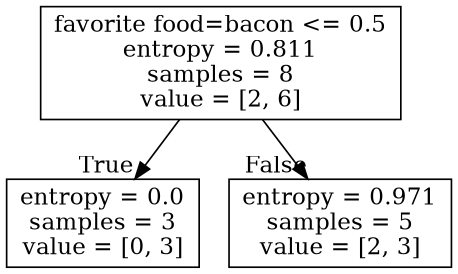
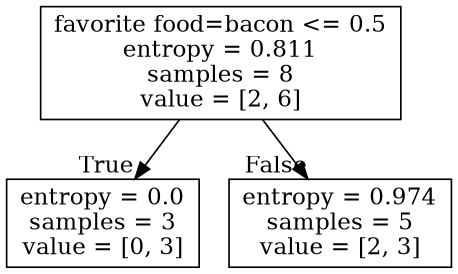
(340, 223) -> (340, 223)
